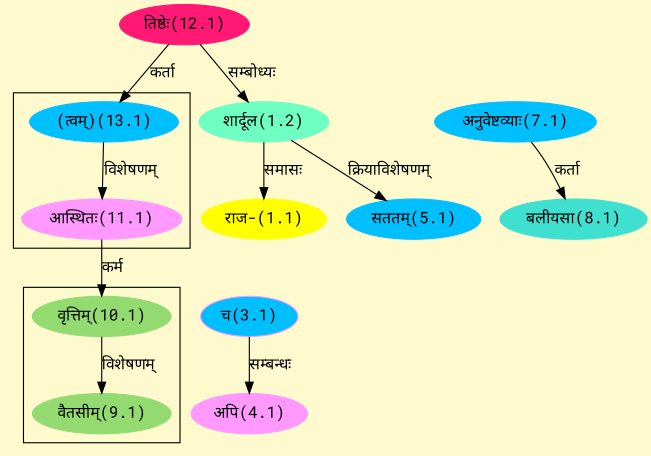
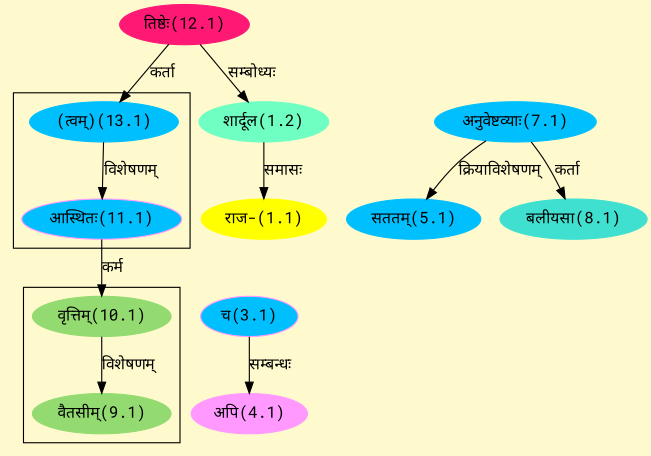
(334, 167) -> (457, 163)
(102, 219) -> (102, 219)
